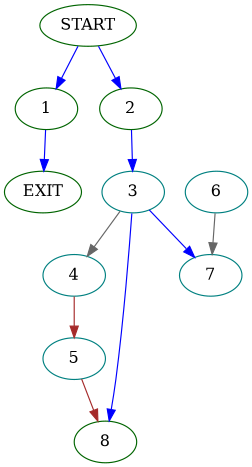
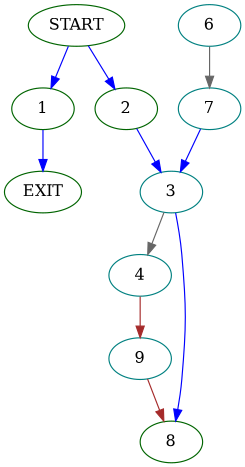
(168, 229) -> (193, 145)
(74, 359) -> (140, 359)
